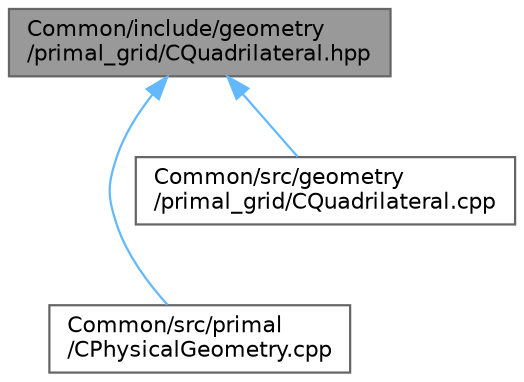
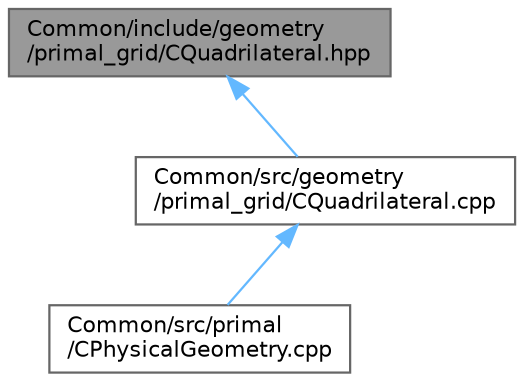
(111, 202) -> (255, 274)
